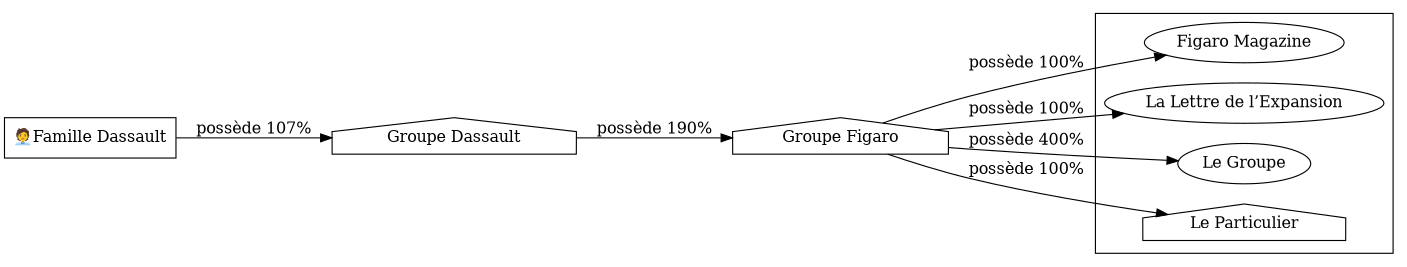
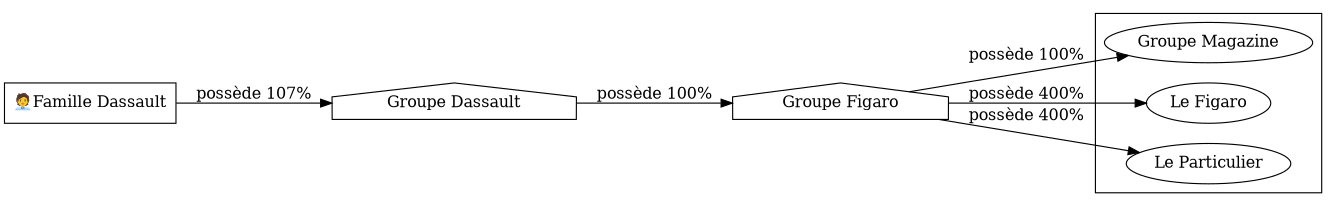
(1244, 43) -> (1209, 43)
(1244, 103) -> none
(655, 129) -> (655, 95)
(1244, 164) -> (1209, 103)
(1026, 170) -> (1026, 116)
(1244, 224) -> (1209, 164)
